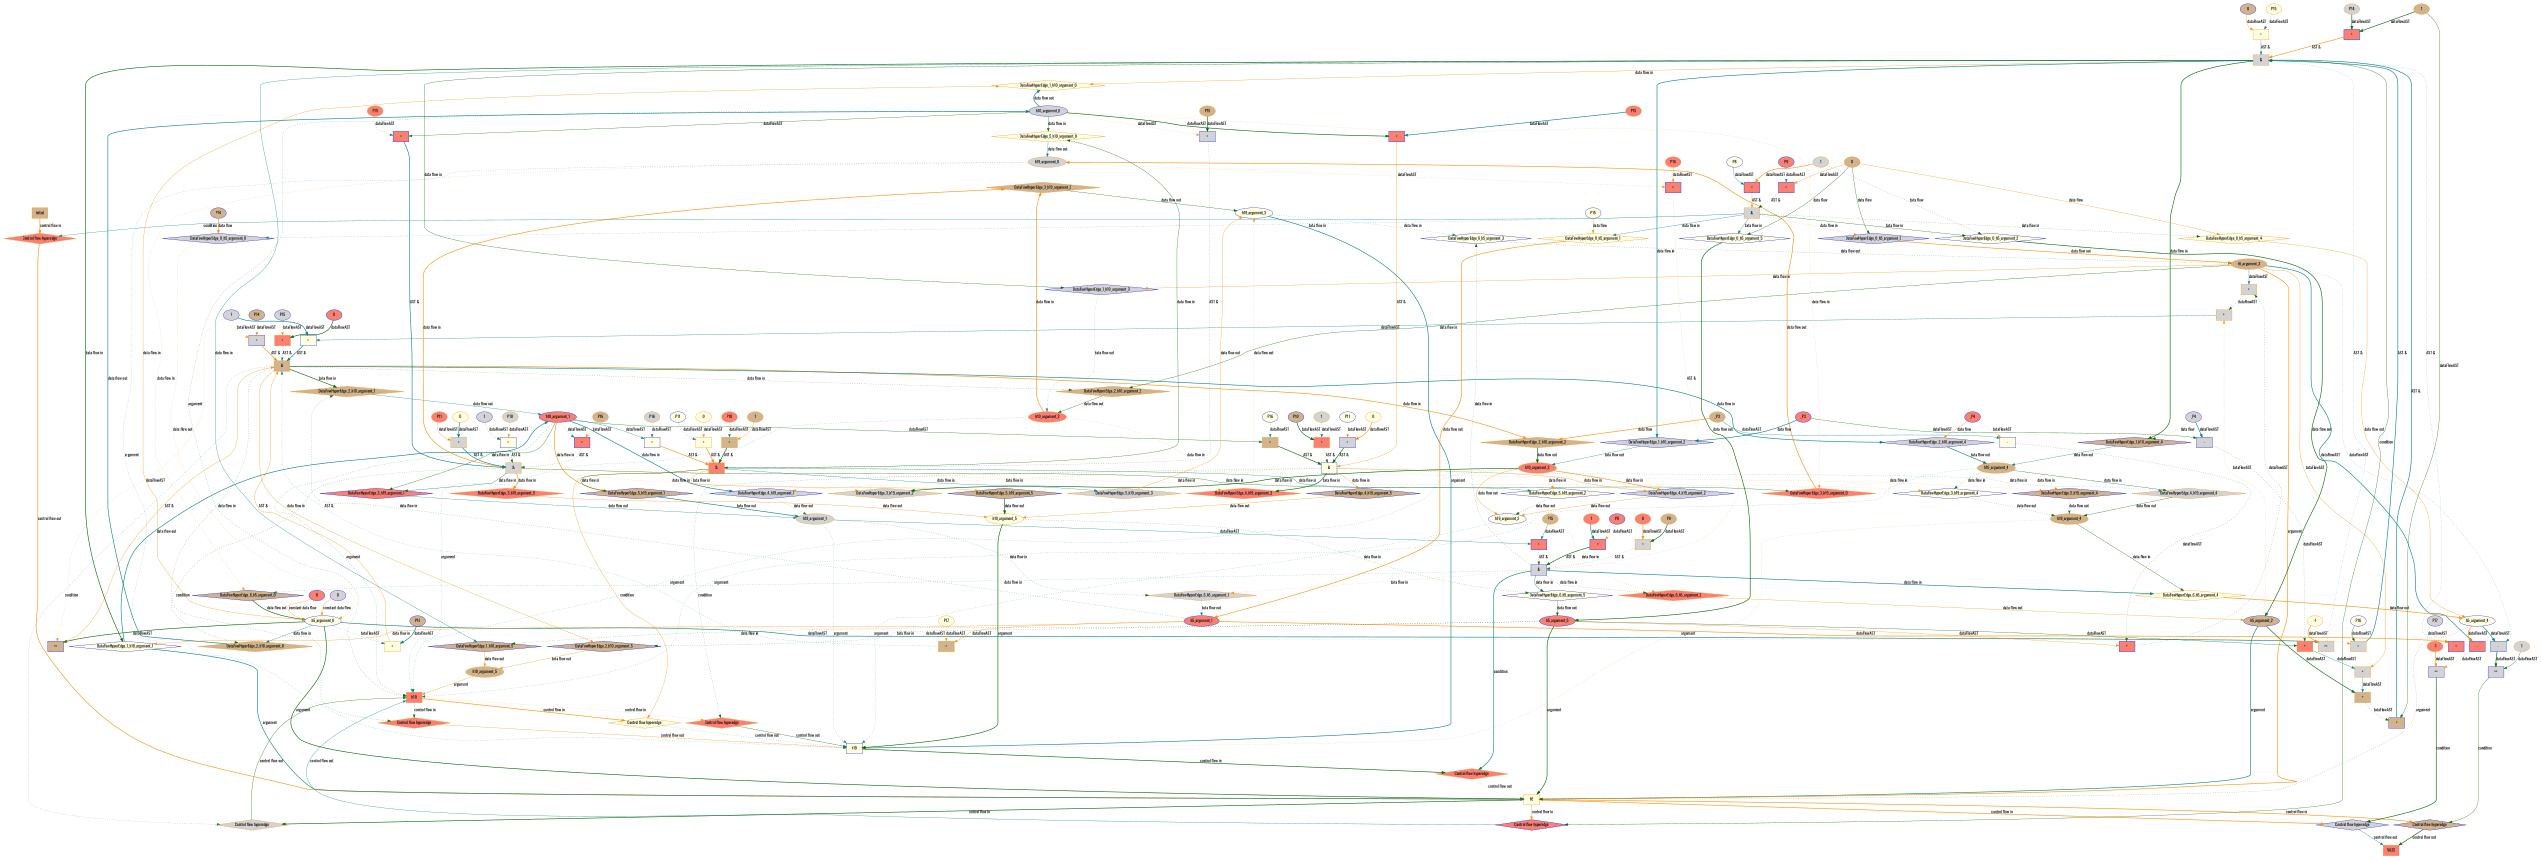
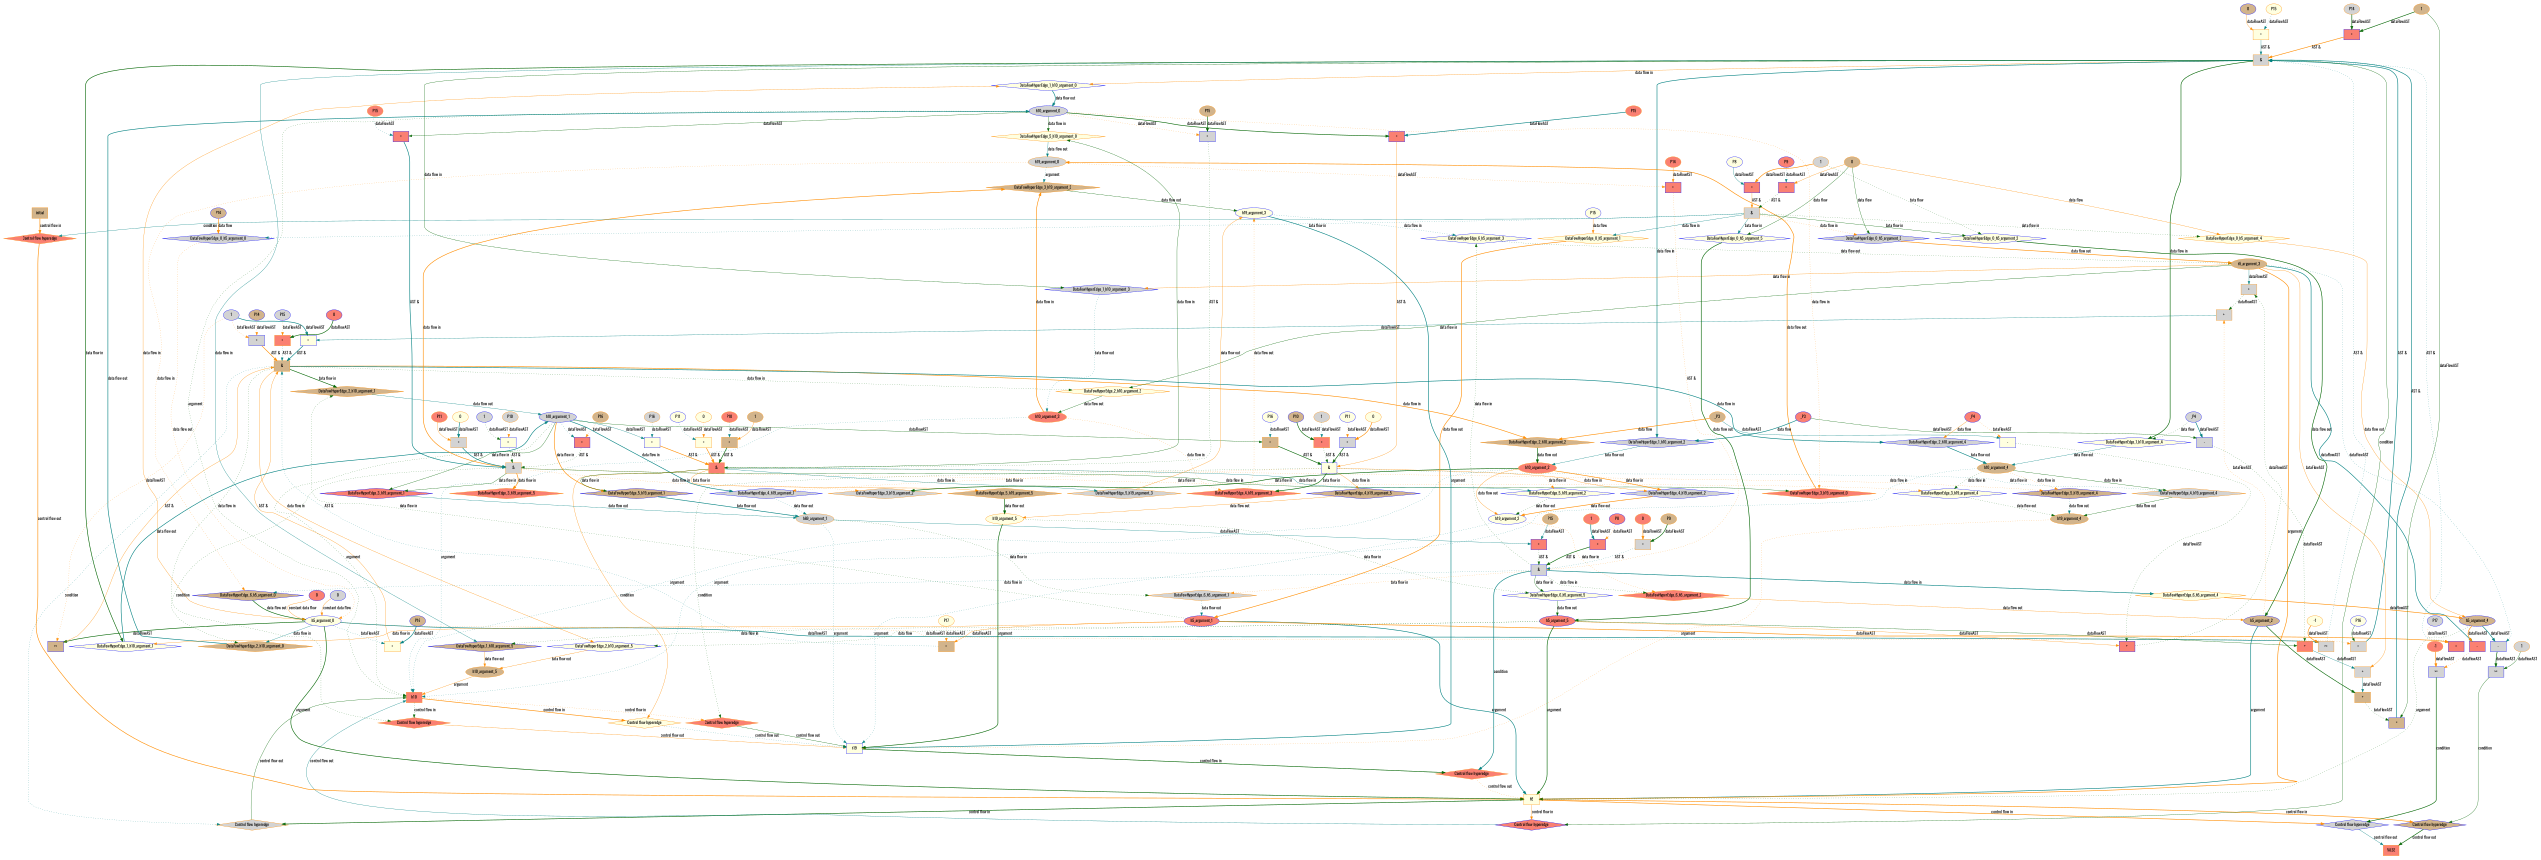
(1048, 86) -> (1048, 86)
(1034, 99) -> (1055, 97)
(132, 347) -> (1045, 173)
(1113, 392) -> (1113, 392)
(558, 417) -> (558, 417)
(2134, 443) -> (2134, 443)
(1005, 494) -> (1005, 494)
(760, 502) -> none
(1588, 505) -> (1588, 505)
(815, 519) -> (815, 519)
(2129, 557) -> none
(2399, 608) -> (2399, 608)
(2477, 621) -> (2477, 621)
(905, 634) -> (905, 634)
(604, 646) -> (604, 646)
(794, 796) -> (1420, 635)
